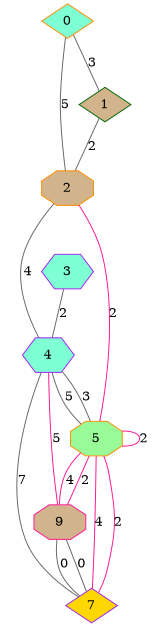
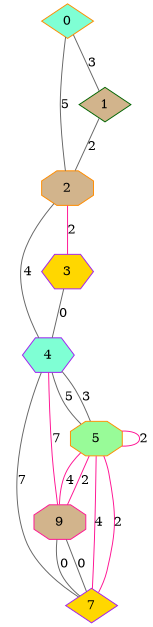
(68, 272) -> (68, 272)
(109, 310) -> (68, 230)
(64, 313) -> (64, 313)
(57, 439) -> (57, 439)
